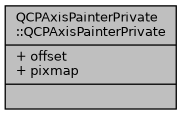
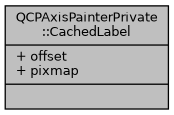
(91, 32) -> (87, 32)
